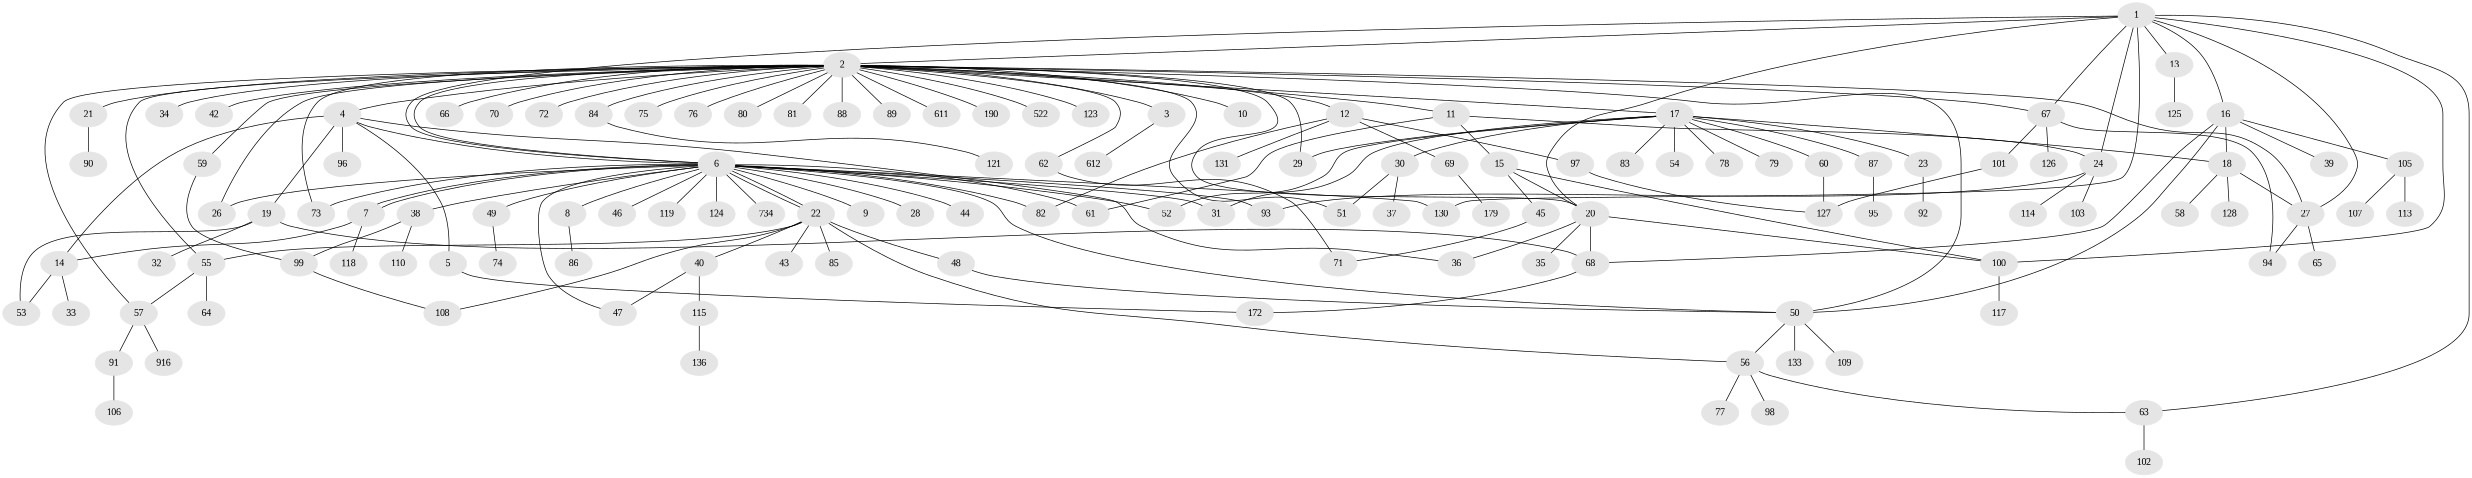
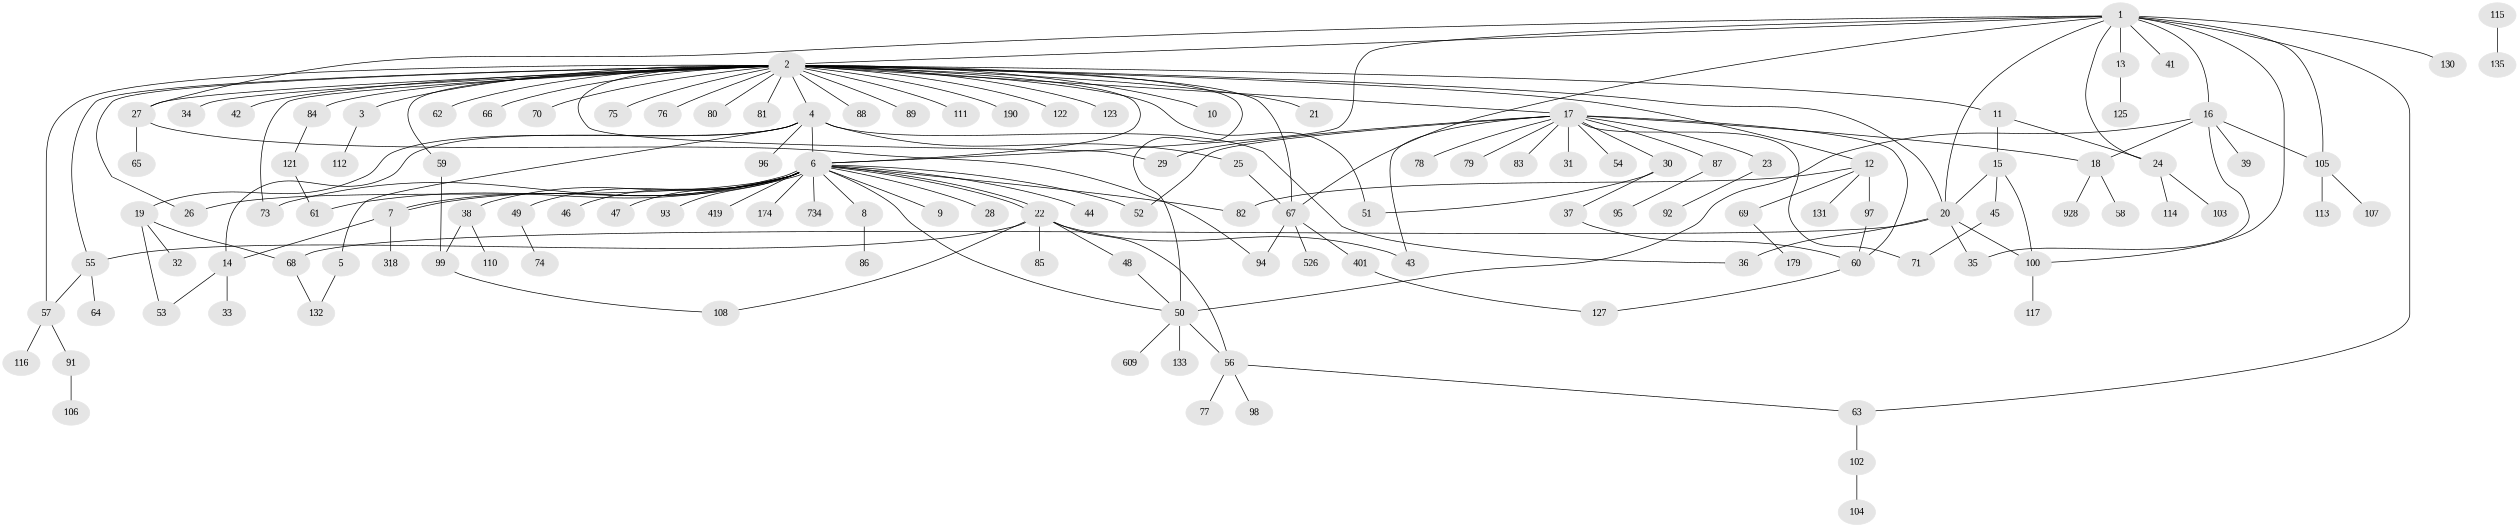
none -> (2293, 52)
none -> (2170, 65)
(544, 115) -> none
(942, 115) -> (961, 115)
(1041, 115) -> (1060, 115)
none -> (1393, 155)
(1267, 156) -> (302, 189)
(88, 164) -> none
(1093, 164) -> (340, 164)
none -> (1238, 164)
(1999, 164) -> (1361, 264)
(2049, 164) -> (1311, 264)
(1216, 180) -> (1782, 146)
(969, 181) -> none
(1168, 187) -> none
(2265, 188) -> none
(1684, 196) -> none
(1712, 201) -> (1863, 239)
(667, 214) -> (715, 214)
(717, 214) -> (765, 214)
(2230, 214) -> (2071, 214)
none -> (1711, 241)
(1964, 245) -> (2156, 249)
(349, 264) -> (391, 264)
(699, 264) -> none
(1255, 313) -> (316, 313)
(164, 363) -> (21, 363)
(699, 363) -> (2497, 65)
(1844, 363) -> (1130, 363)
none -> (1857, 512)
